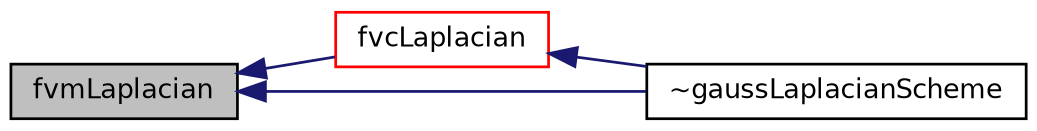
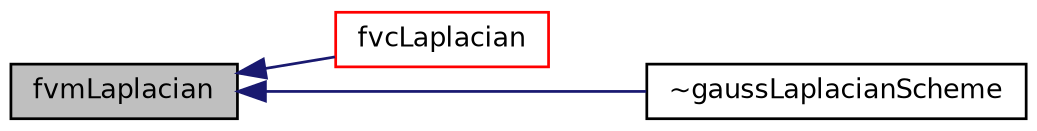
(612, 62) -> none
